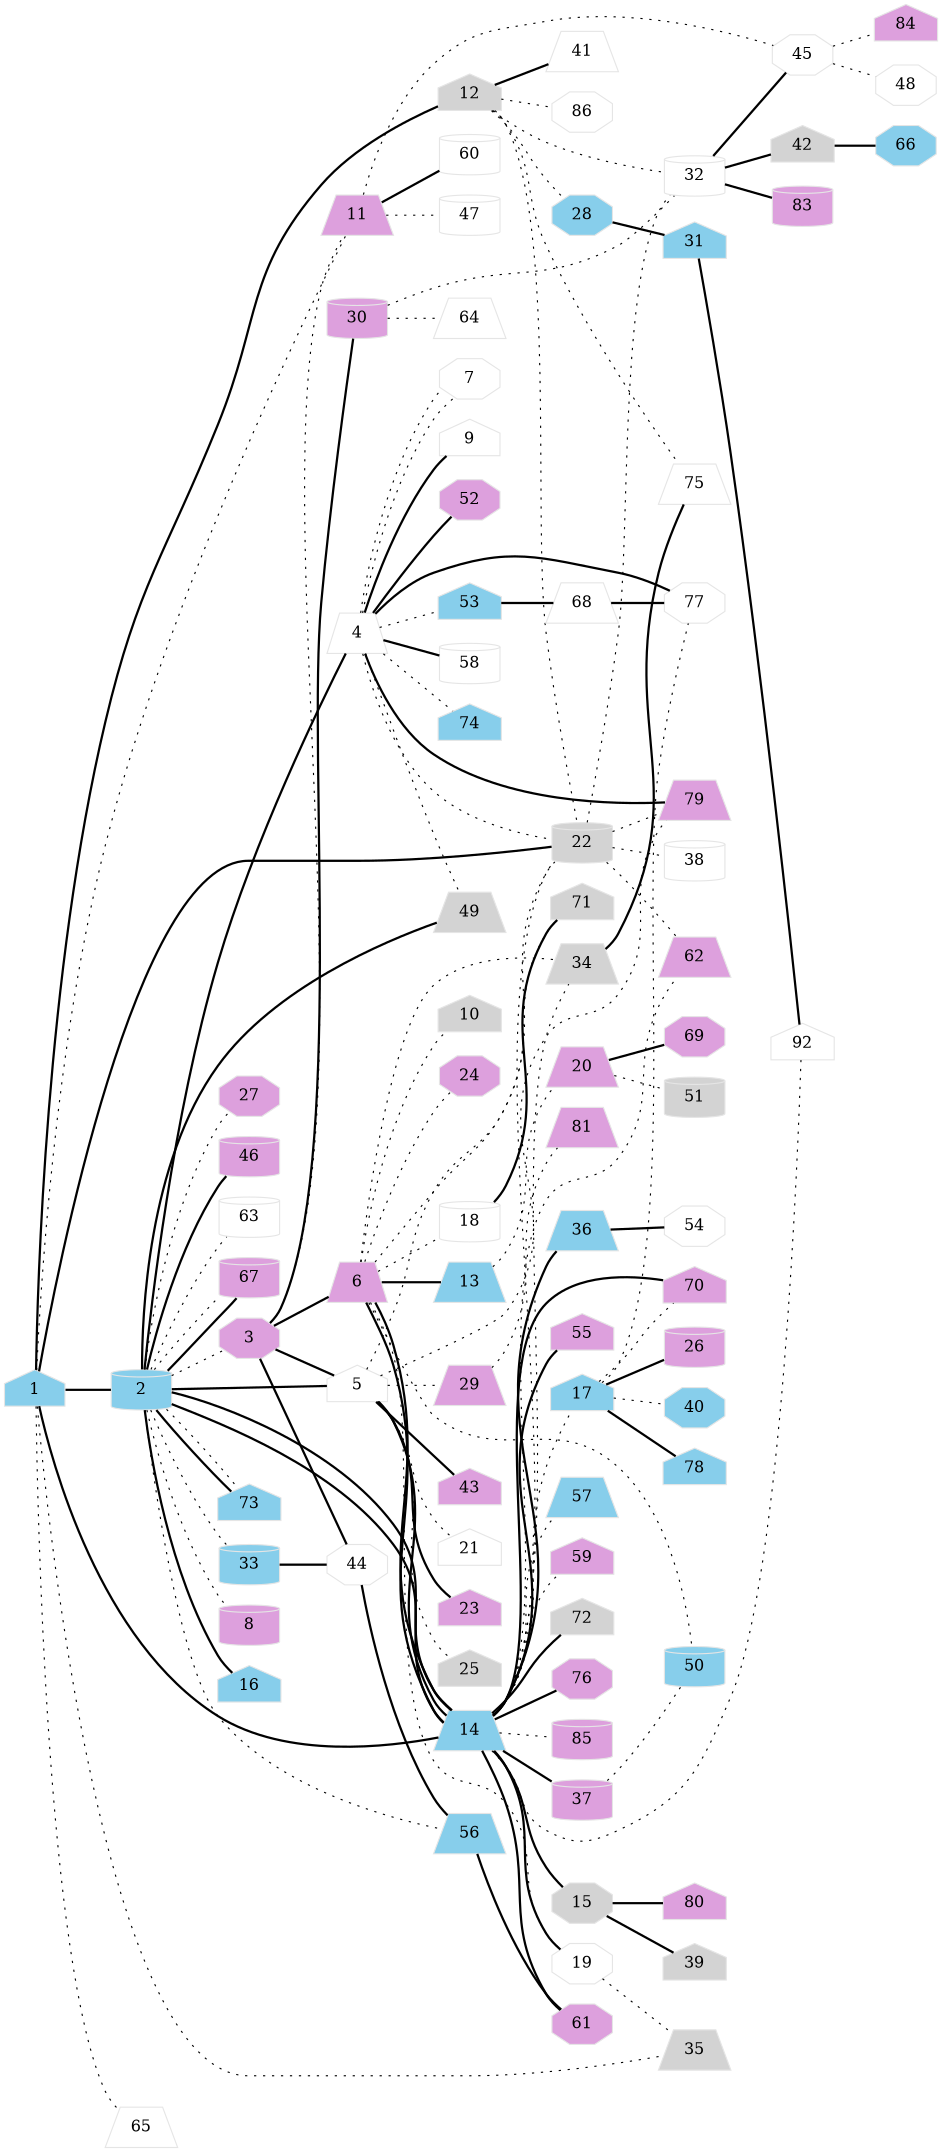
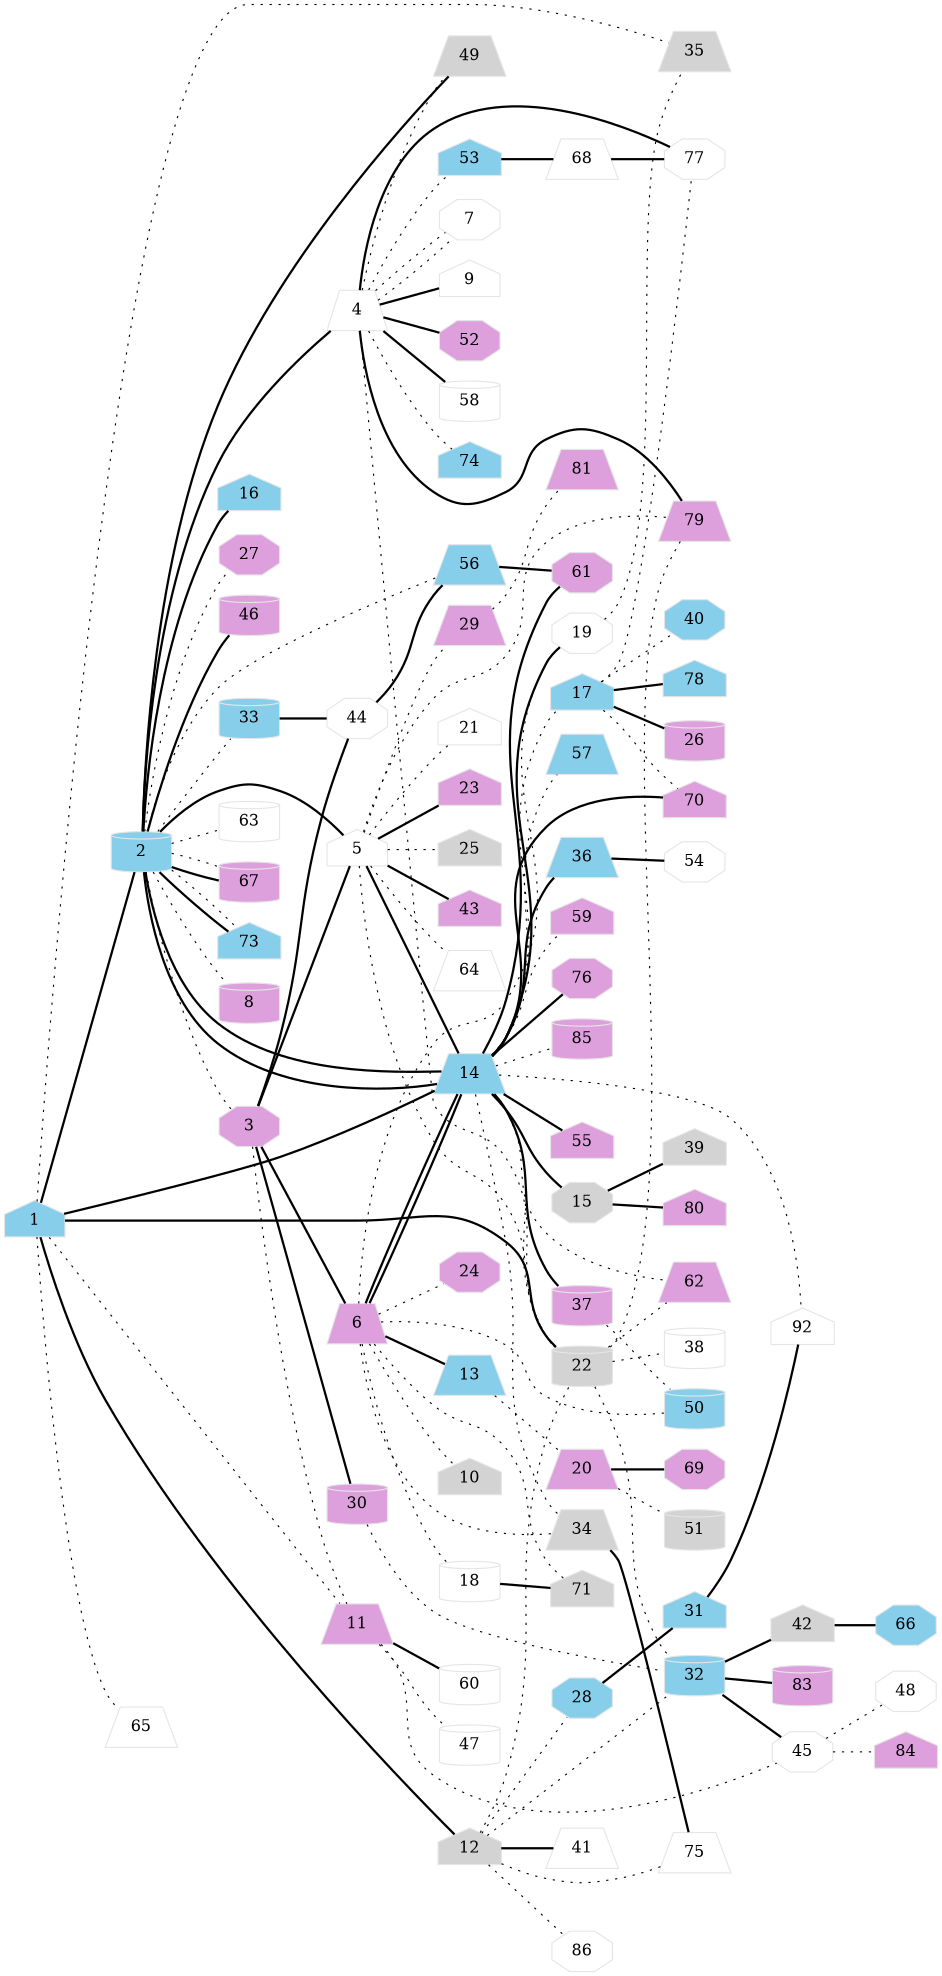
(695, 176) -> (695, 1676)
(414, 318) -> (407, 911)
(582, 1618) -> none
